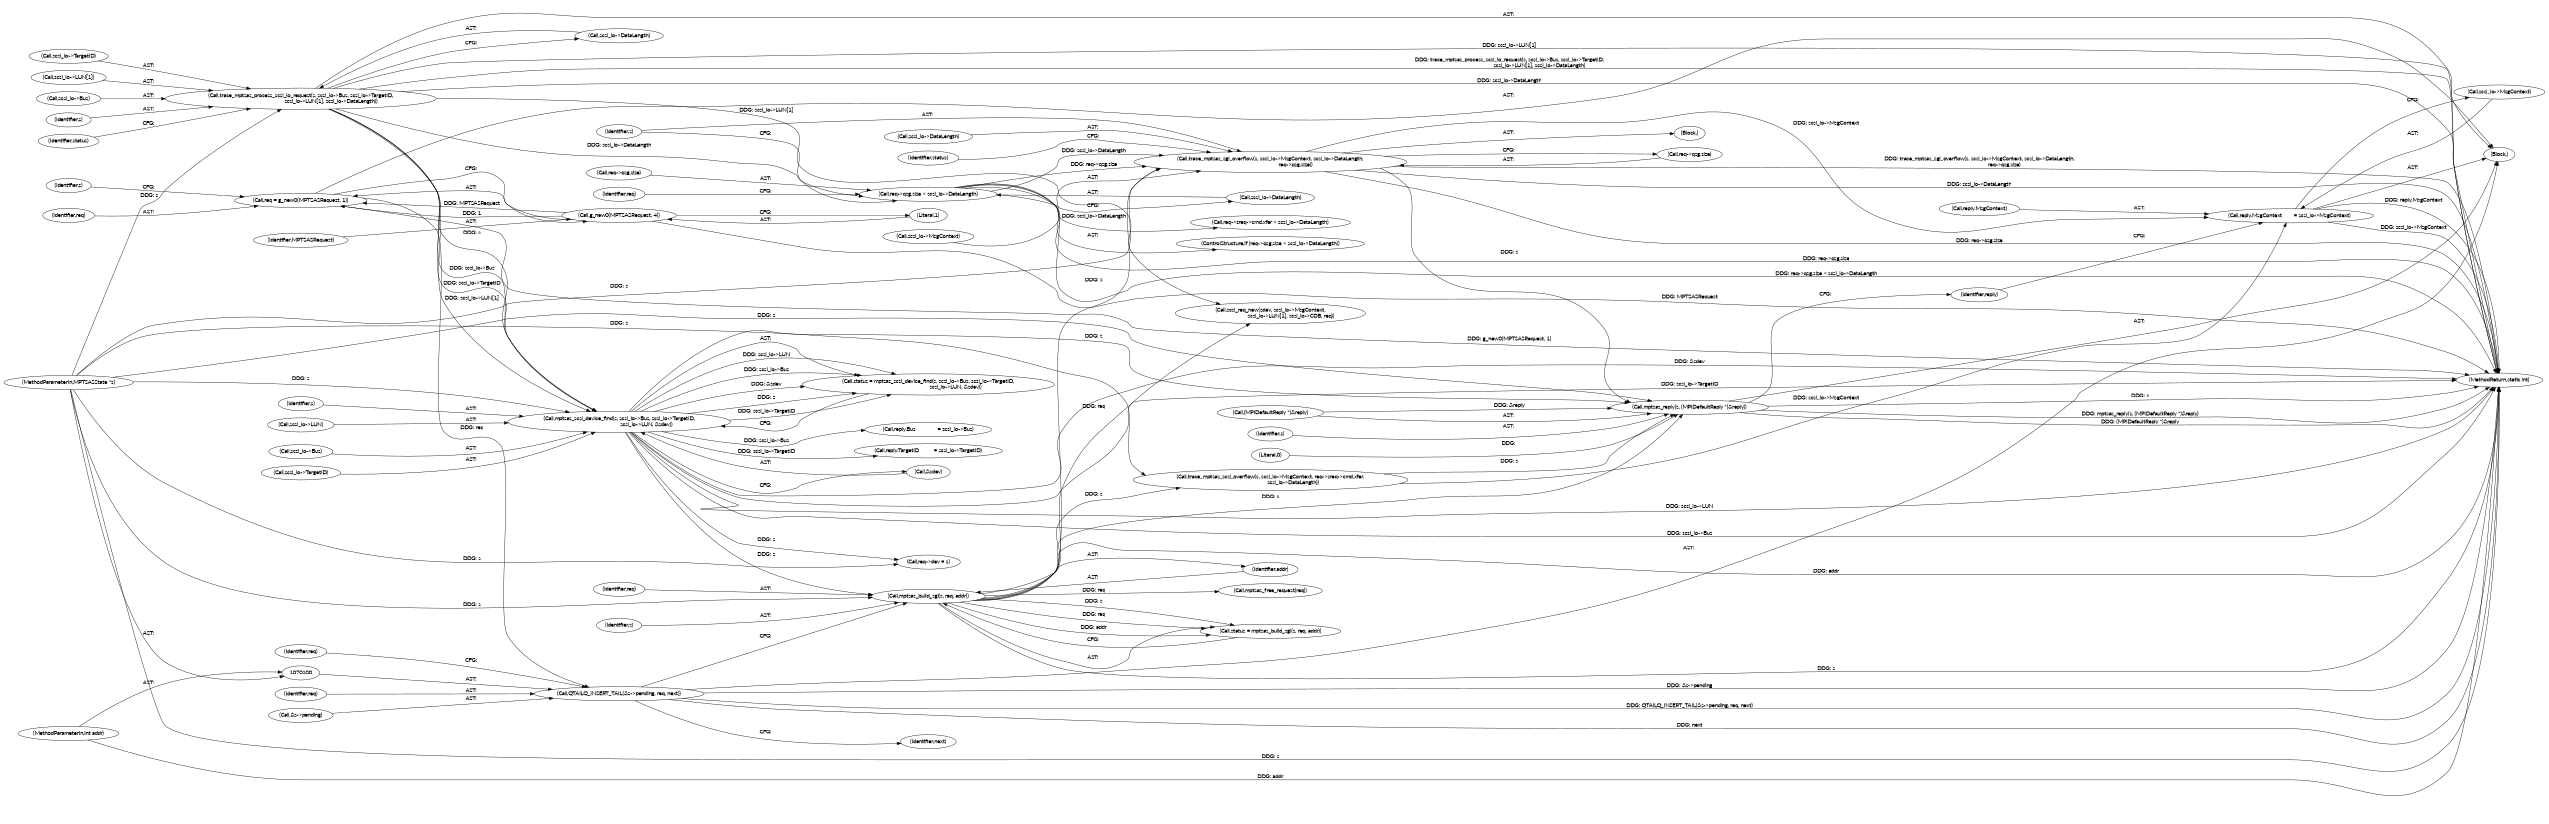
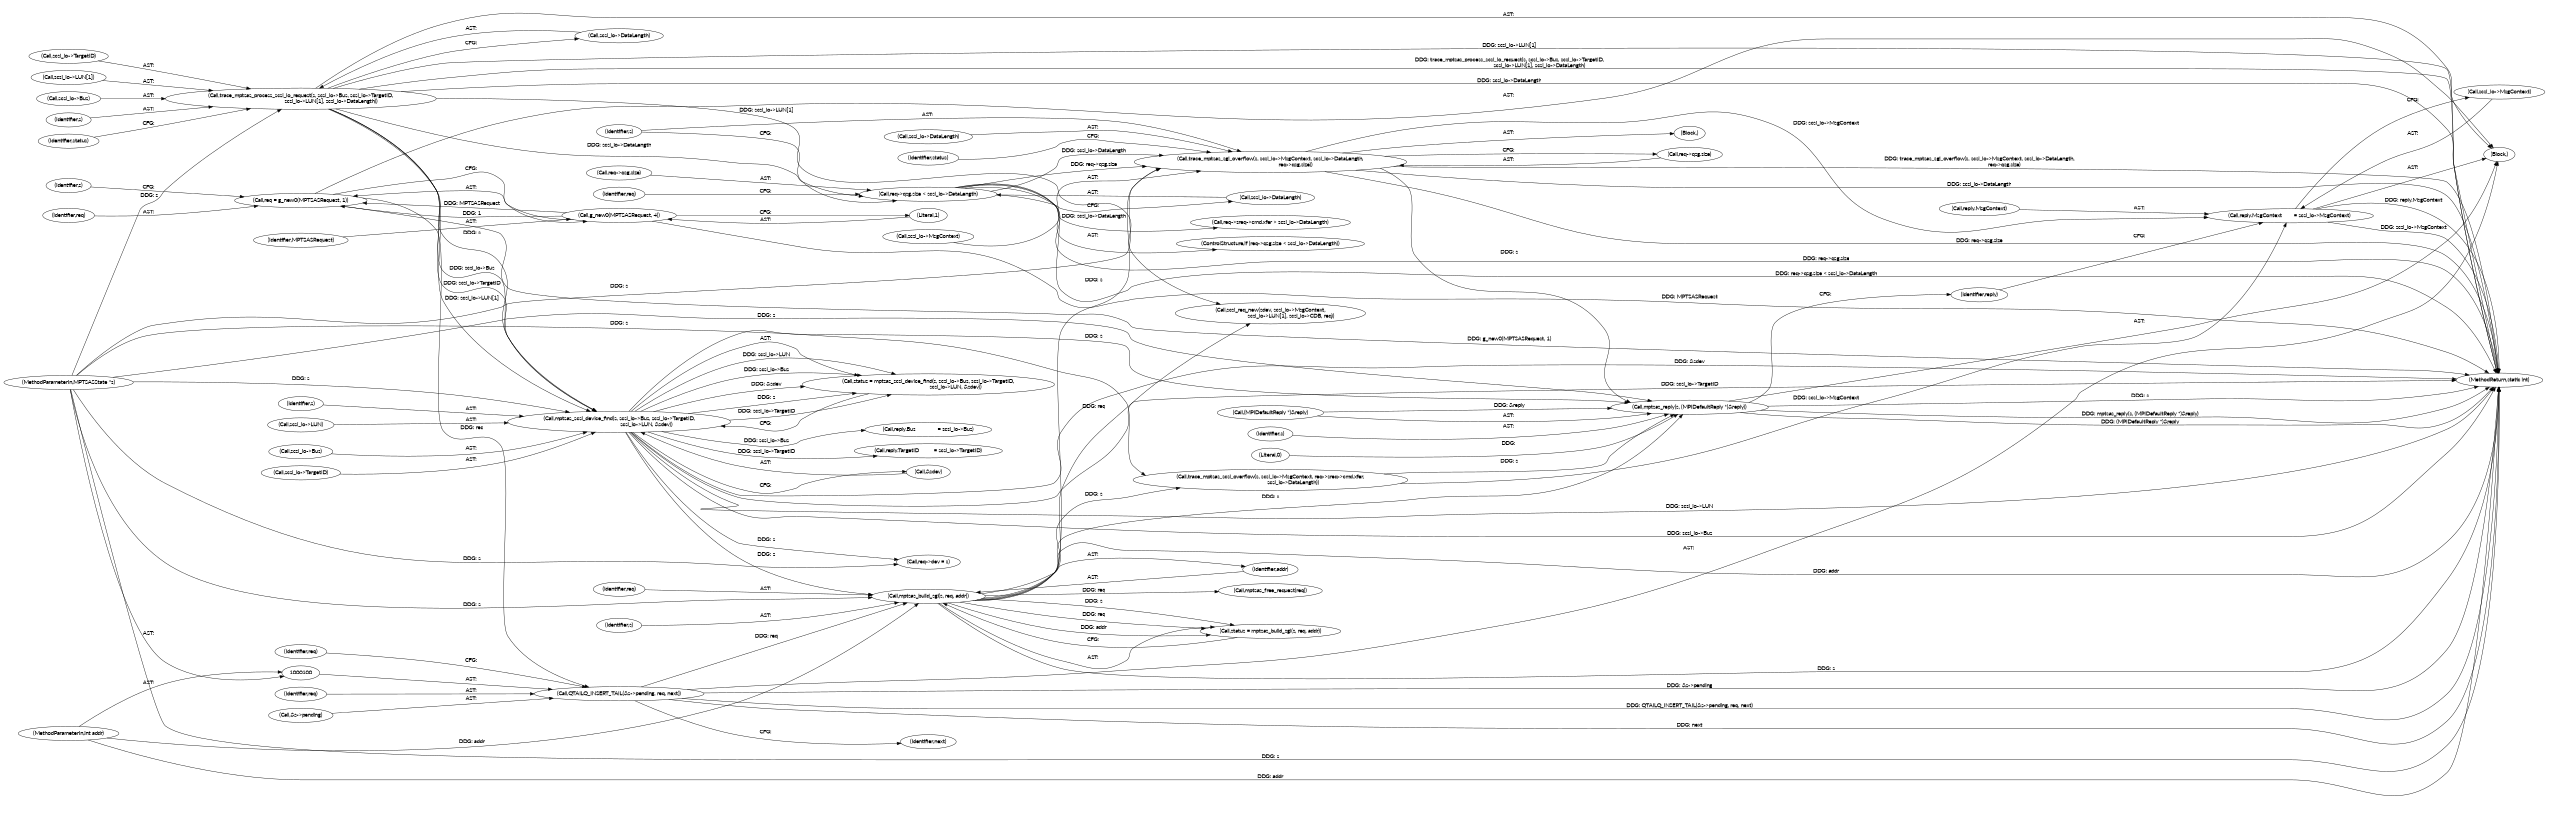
(766, 636) -> (766, 636)
(301, 673) -> (301, 673)
none -> (525, 742)
